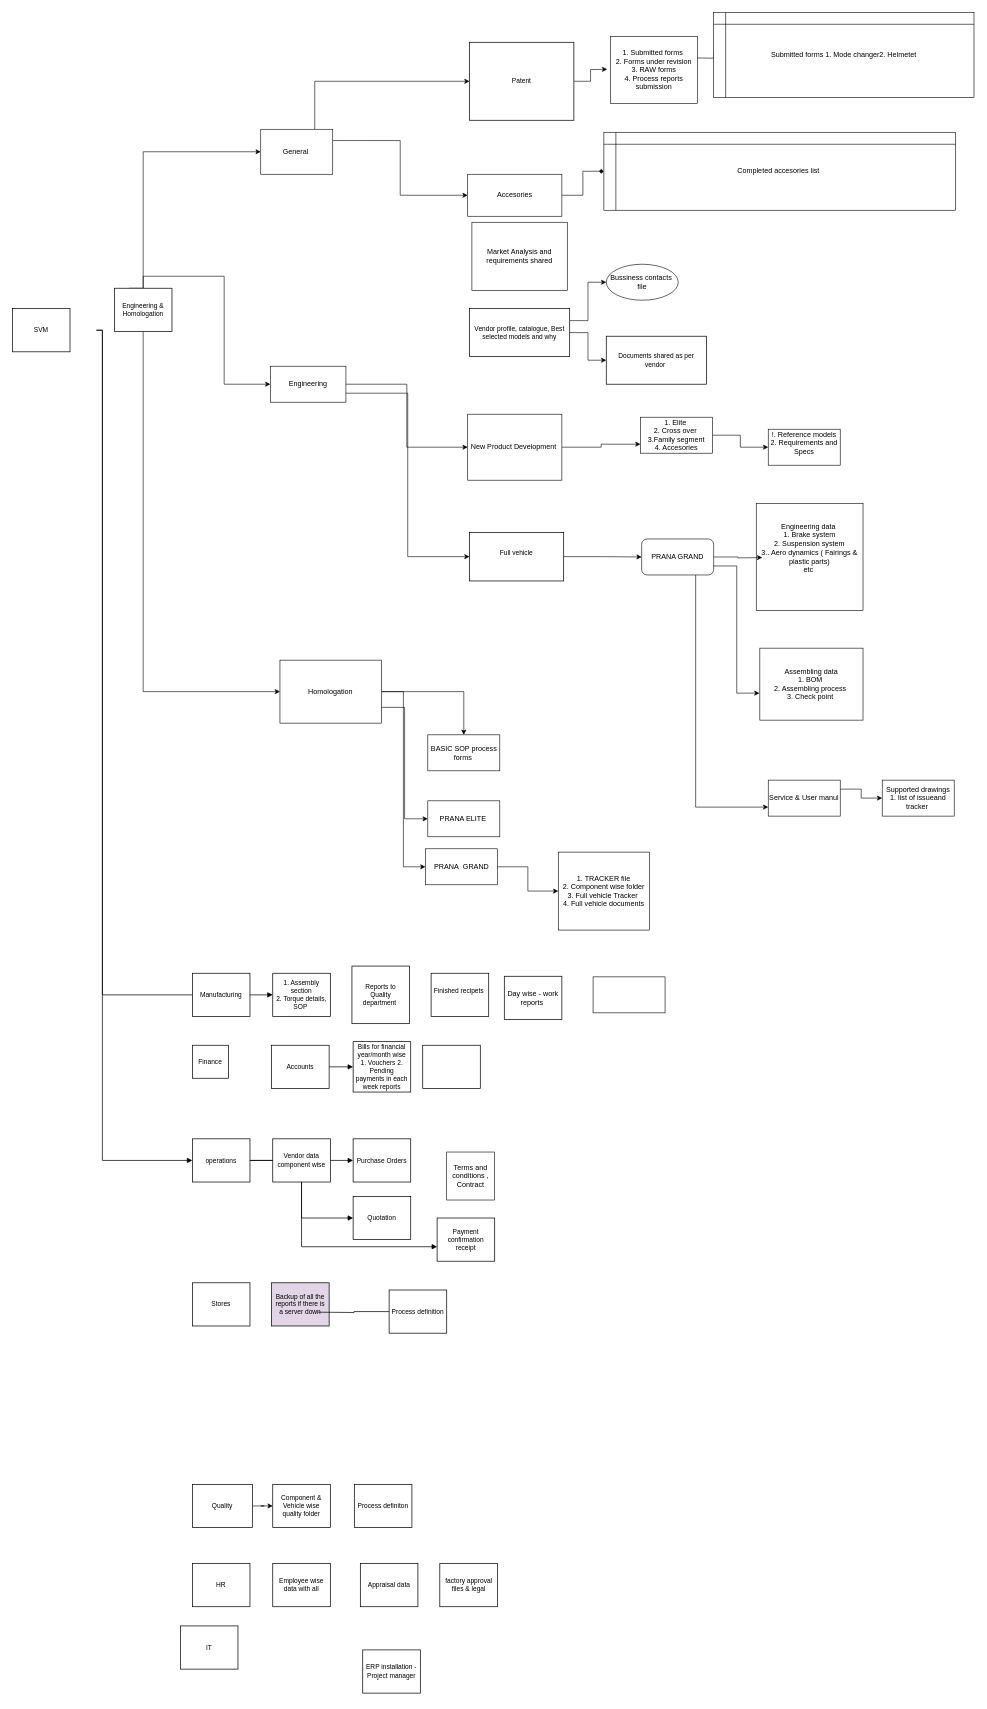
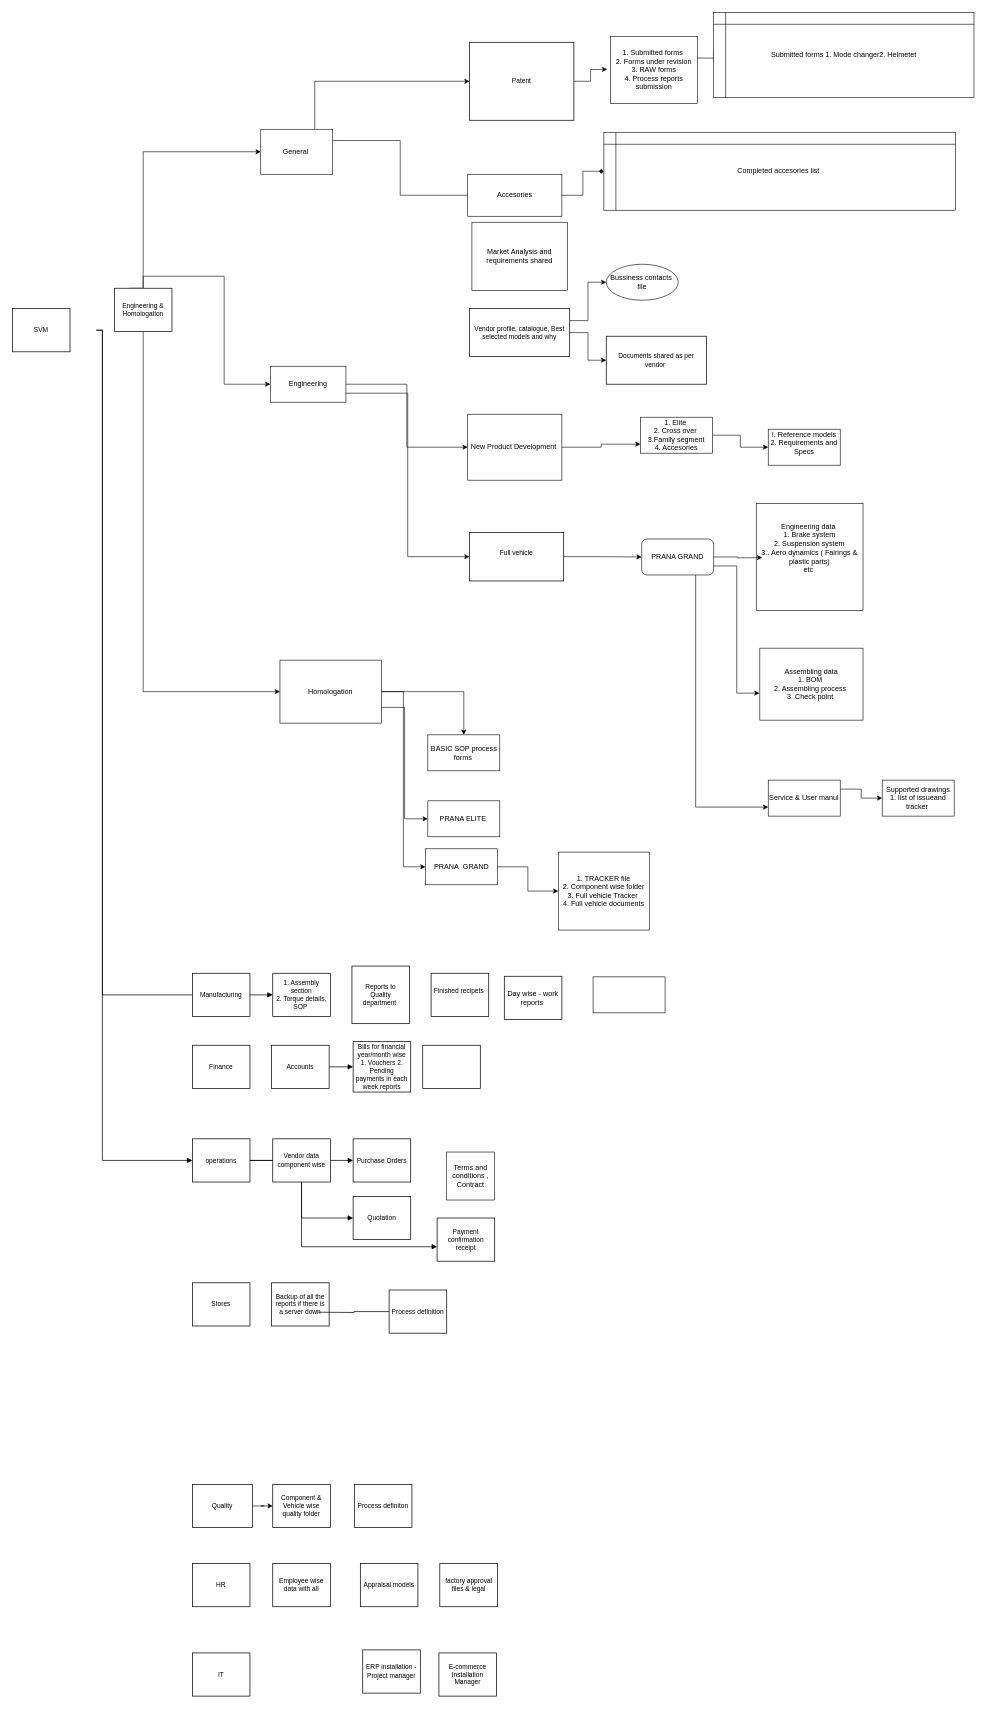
(462, 195) -> (464, 195)
(210, 1062) -> (221, 1067)
(300, 1305) -> (300, 1305)
(389, 1586) -> (389, 1586)
(209, 1648) -> (221, 1675)
none -> (468, 1675)
